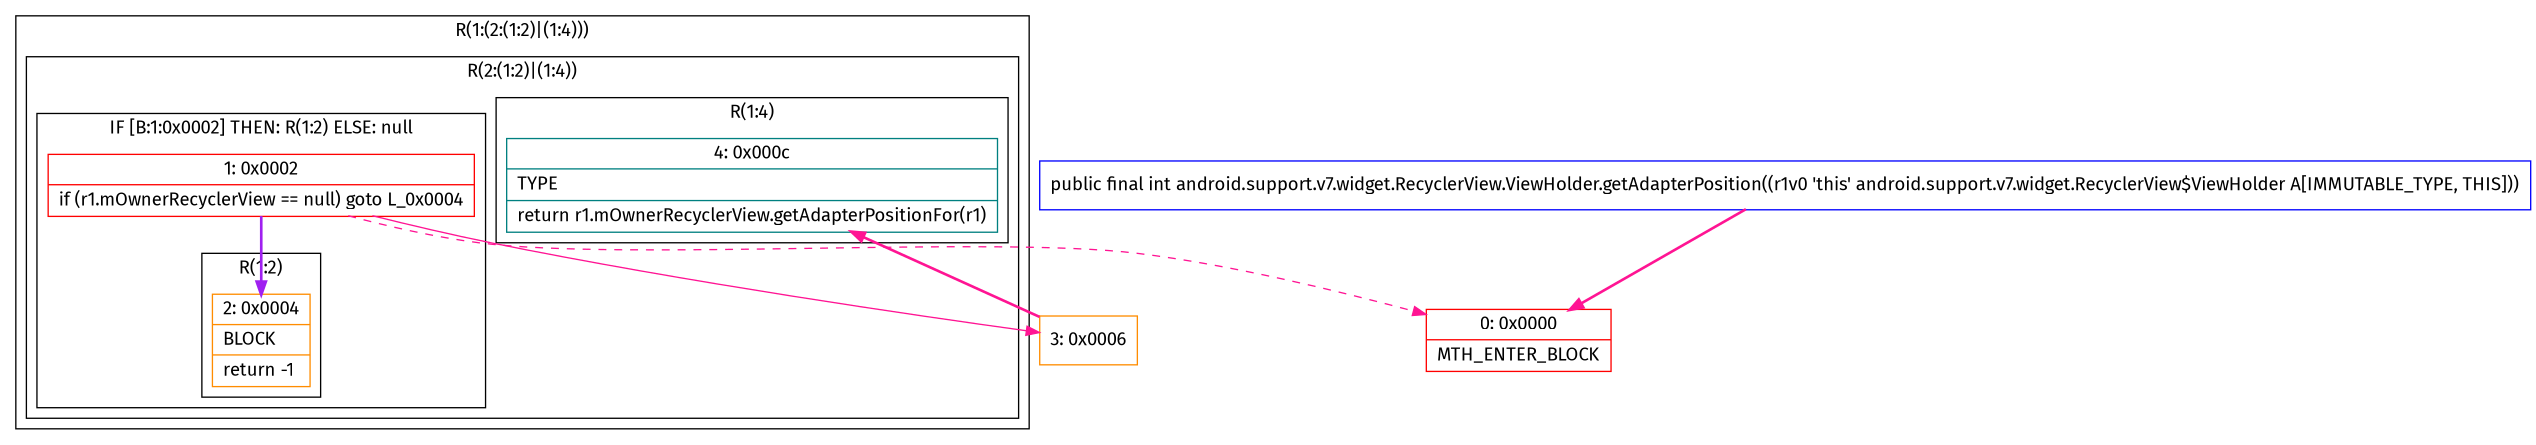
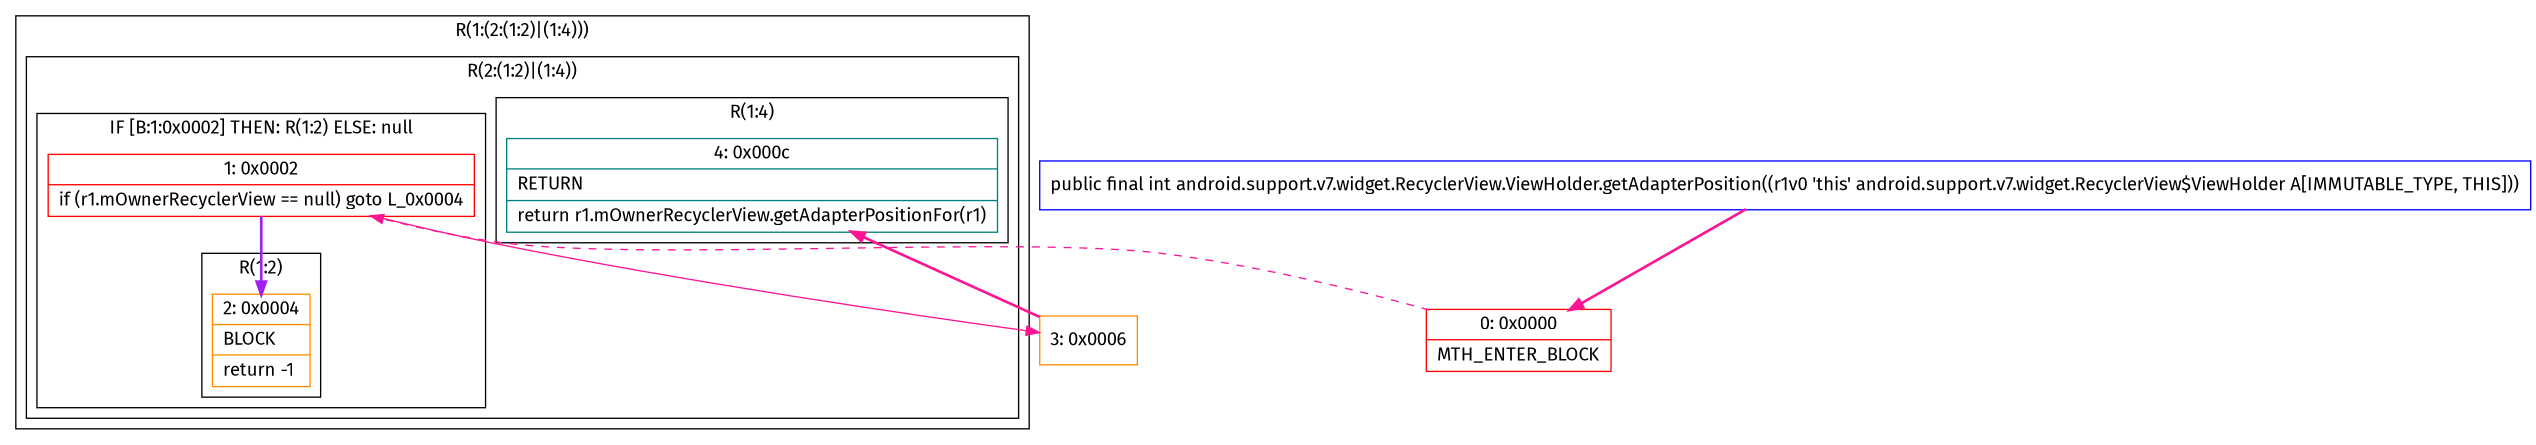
(538, 184) -> (551, 184)
(1044, 248) -> (1040, 247)
